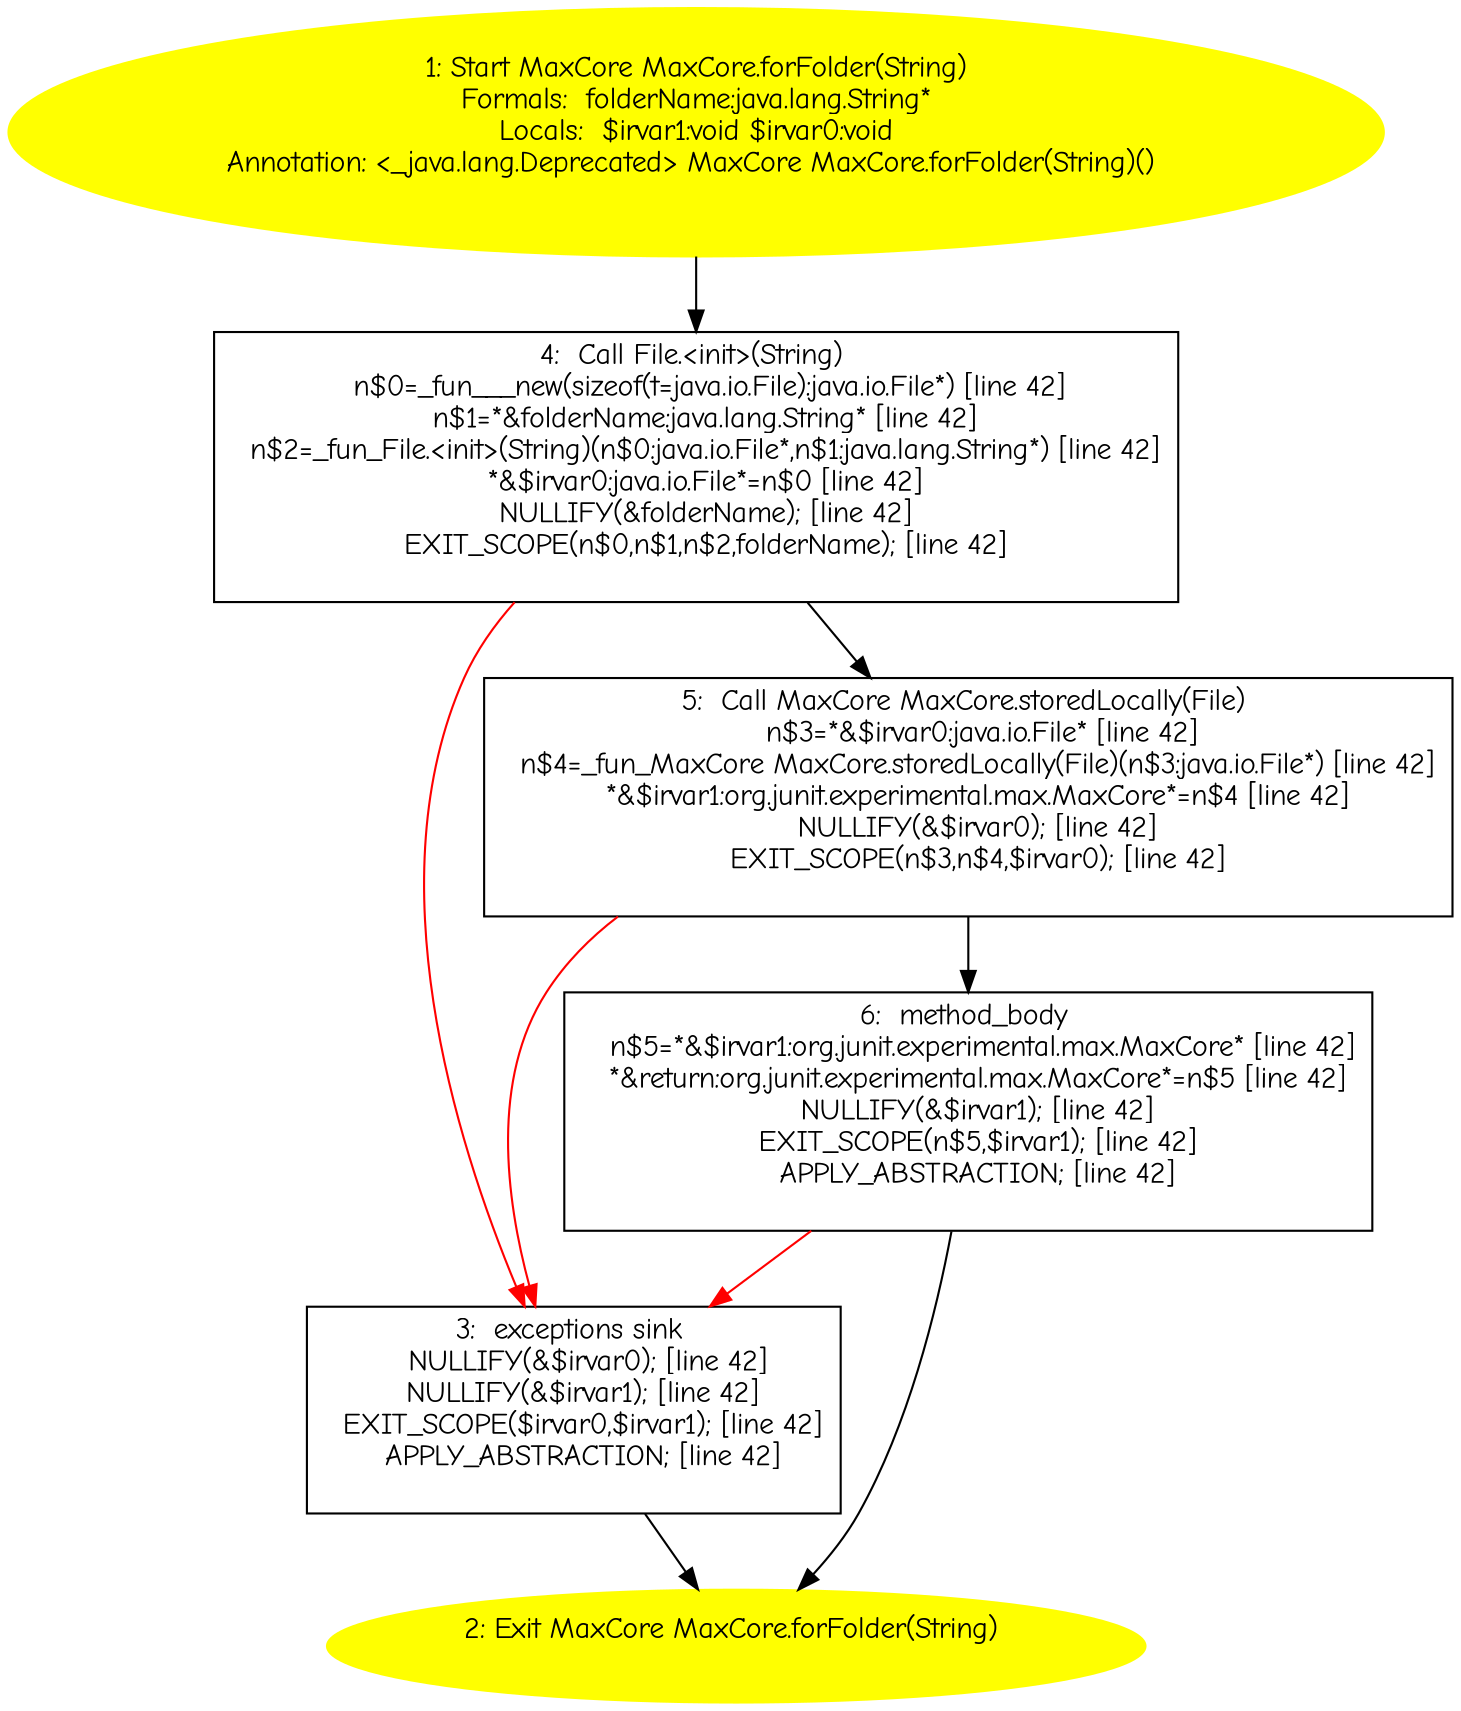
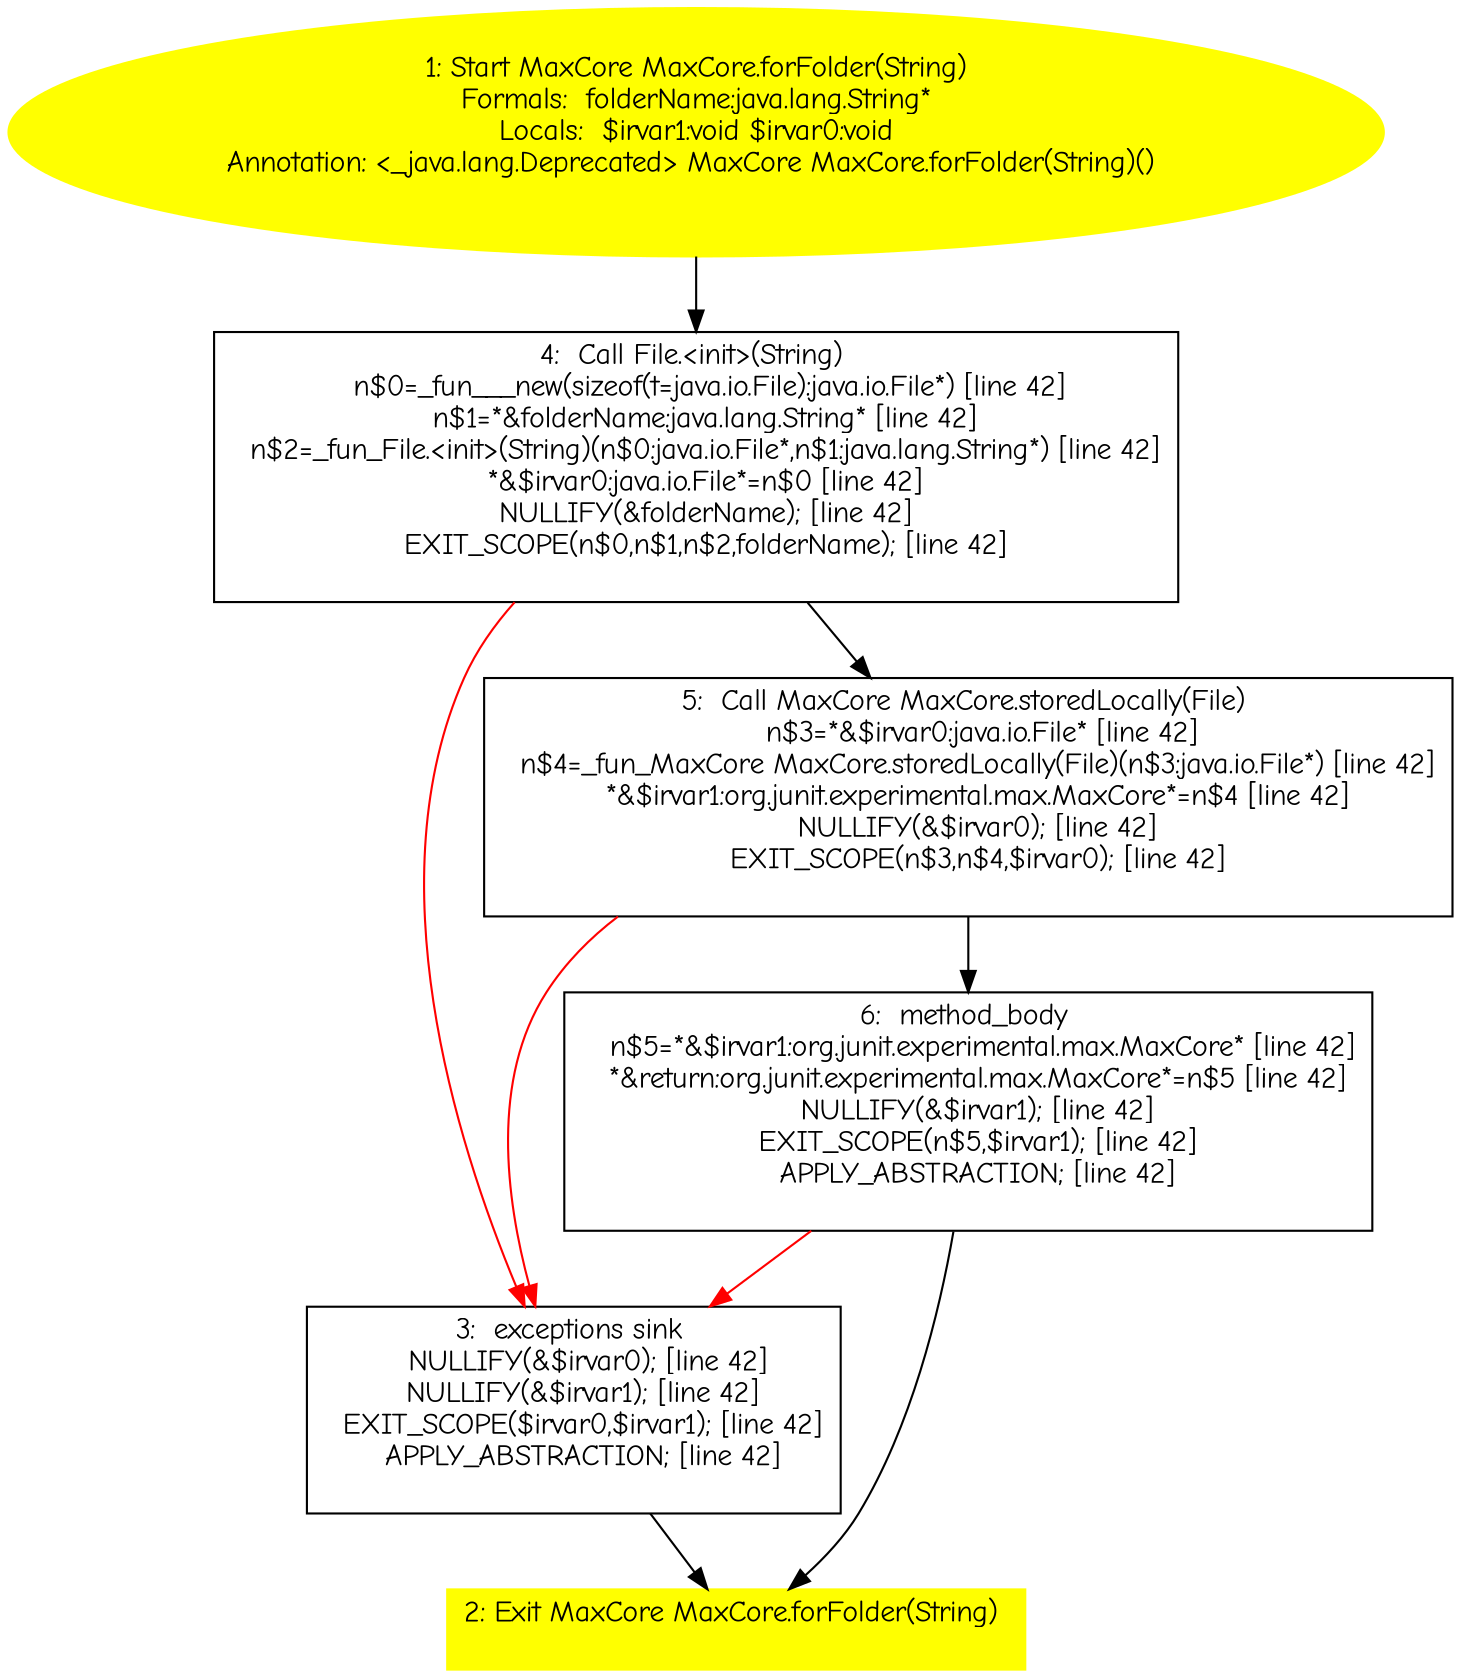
(736, 1646) -> (736, 1630)
